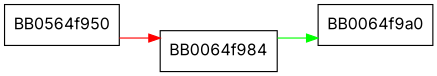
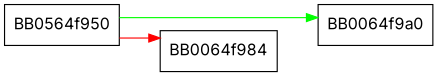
(292, 38) -> (213, 18)
